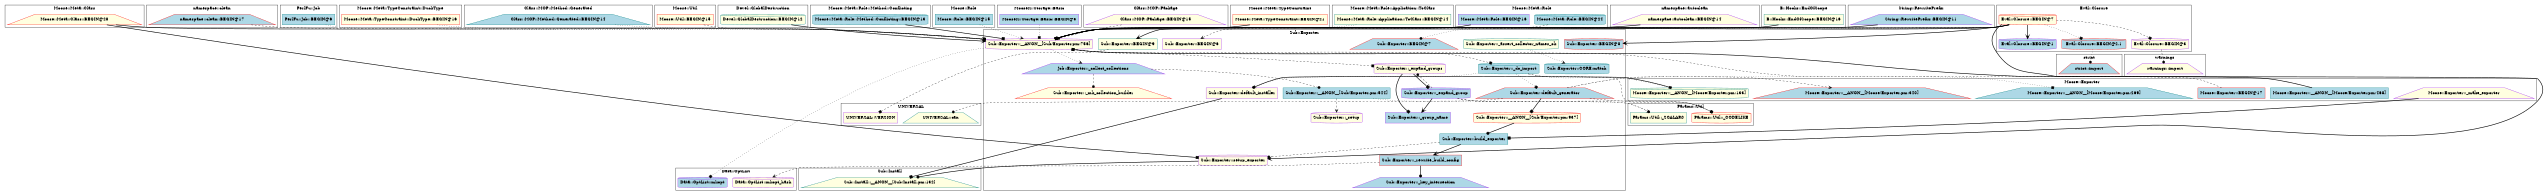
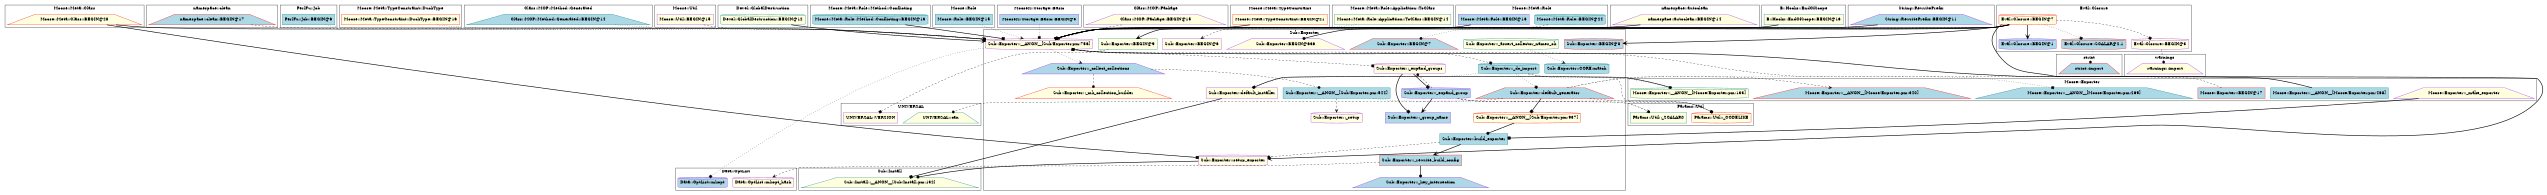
(685, 20) -> (685, 20)
none -> (1286, 44)
(2094, 44) -> (2094, 44)
(1093, 69) -> (1093, 69)
